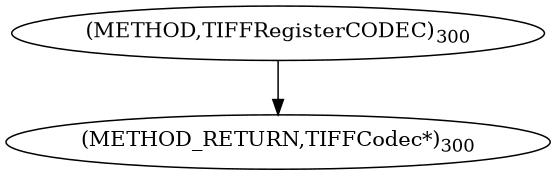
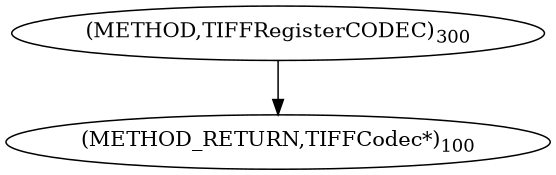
(458, 140) -> (458, 140)
